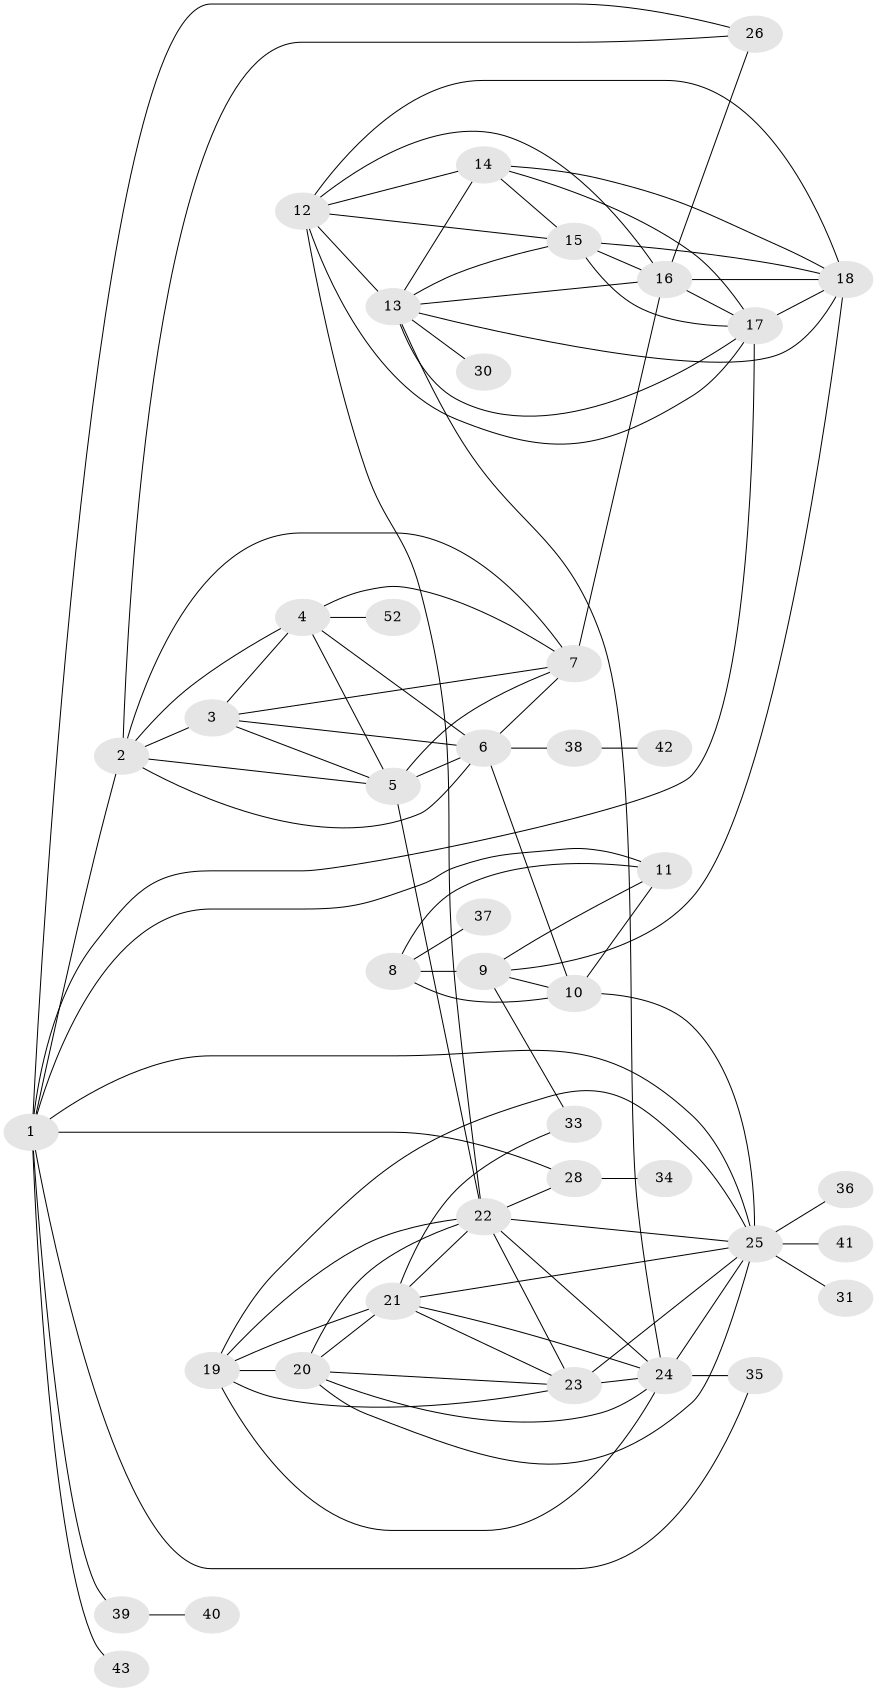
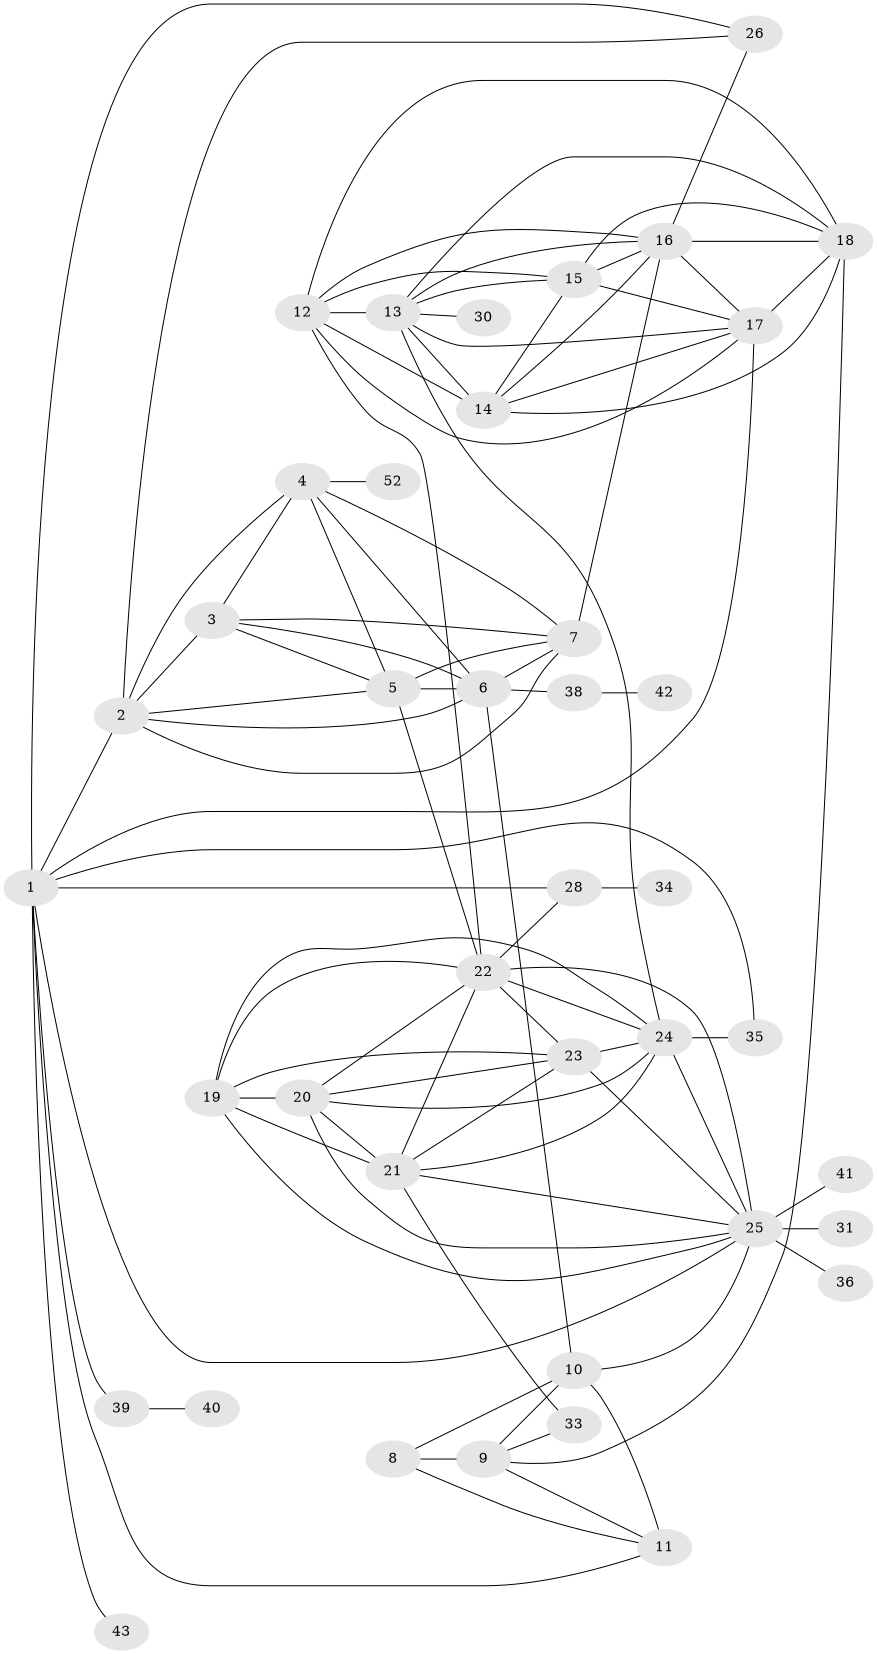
none -> (578, 329)
(484, 917) -> none
